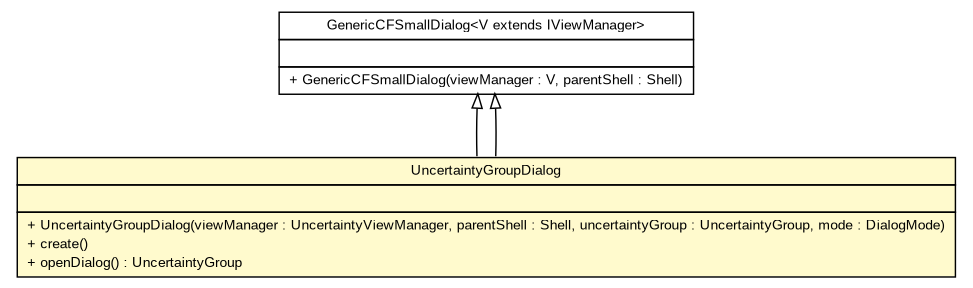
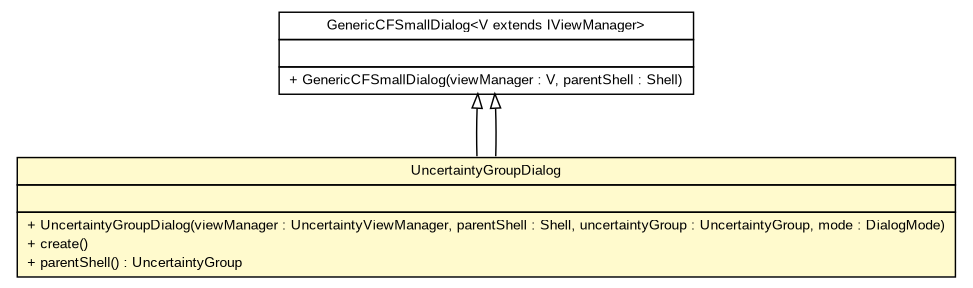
(135, 263) -> (135, 263)
